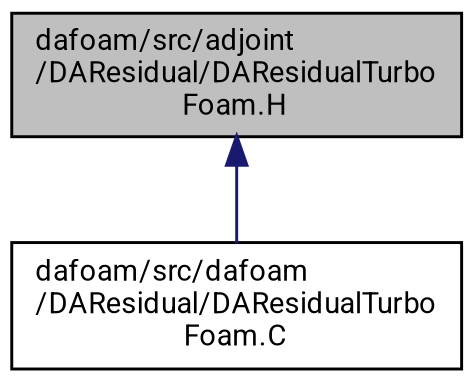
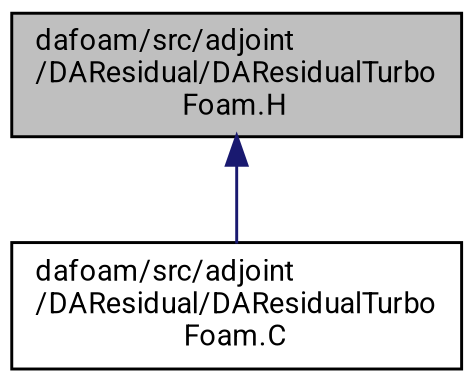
(237, 306) -> (237, 306)
